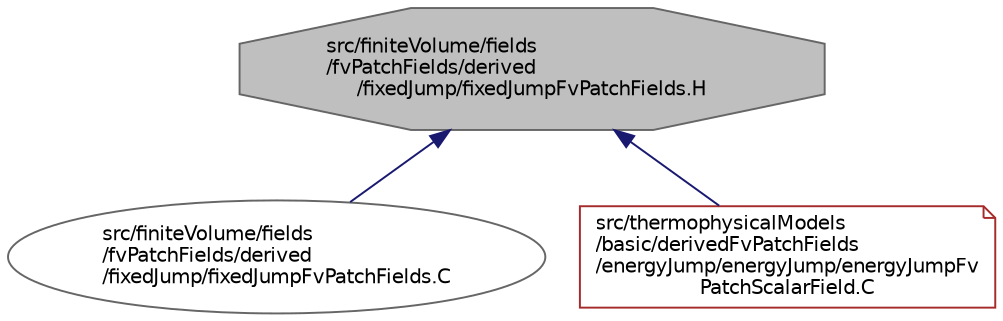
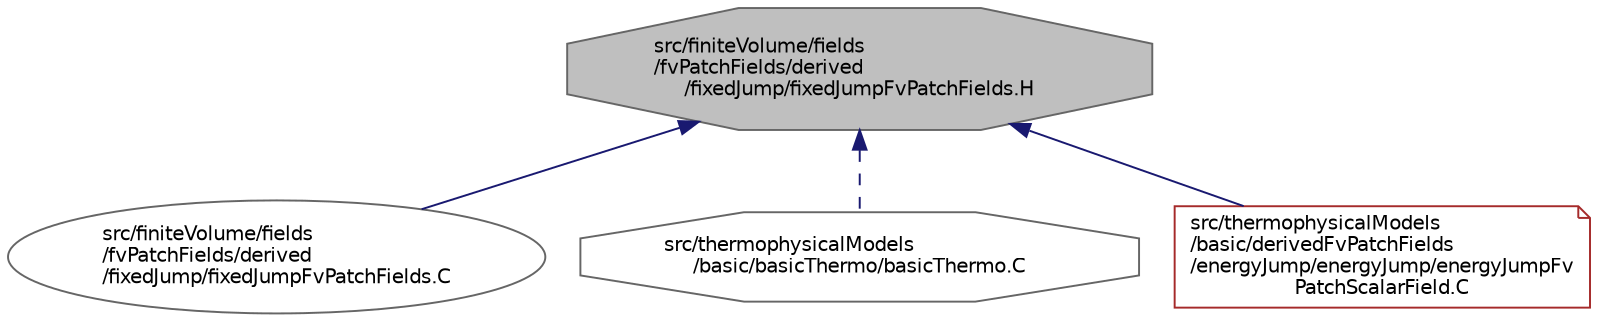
none -> (860, 257)
